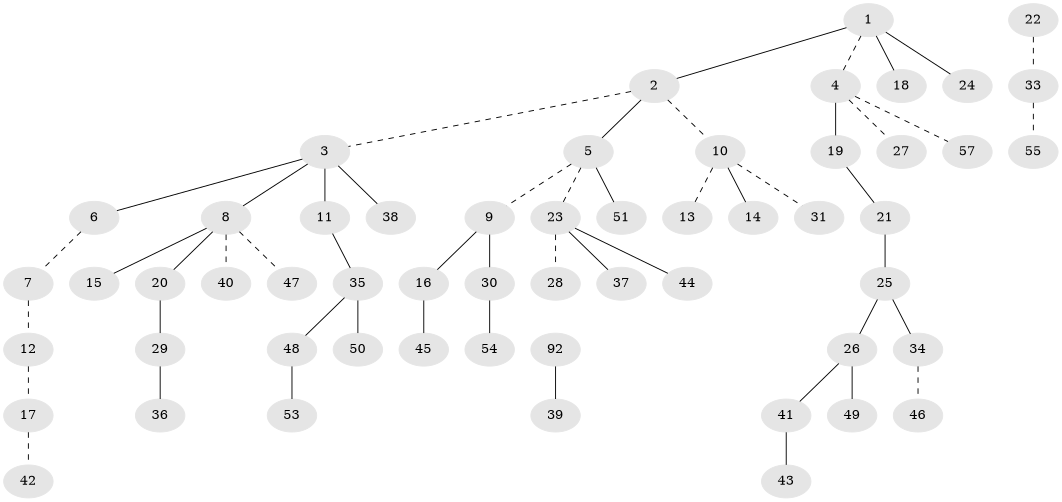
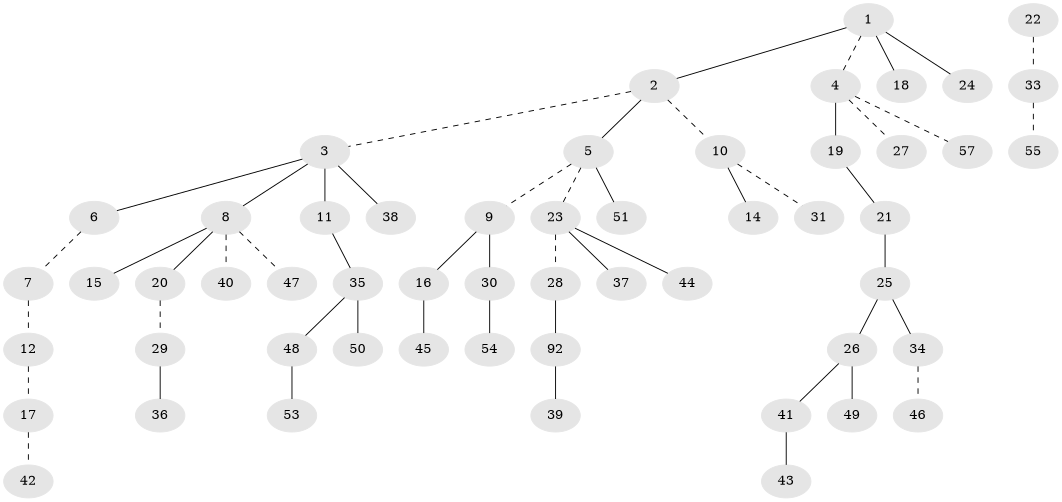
(687, 218) -> none
(160, 317) -> (160, 317)
none -> (556, 317)
